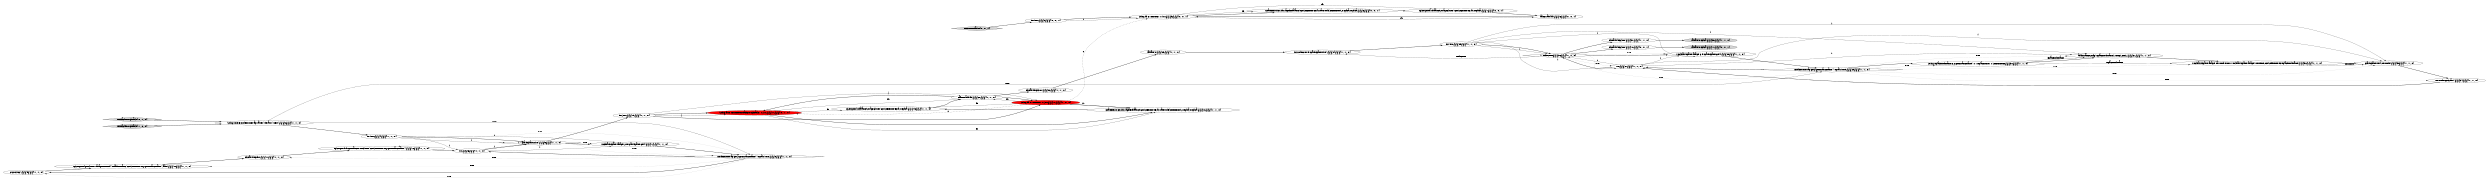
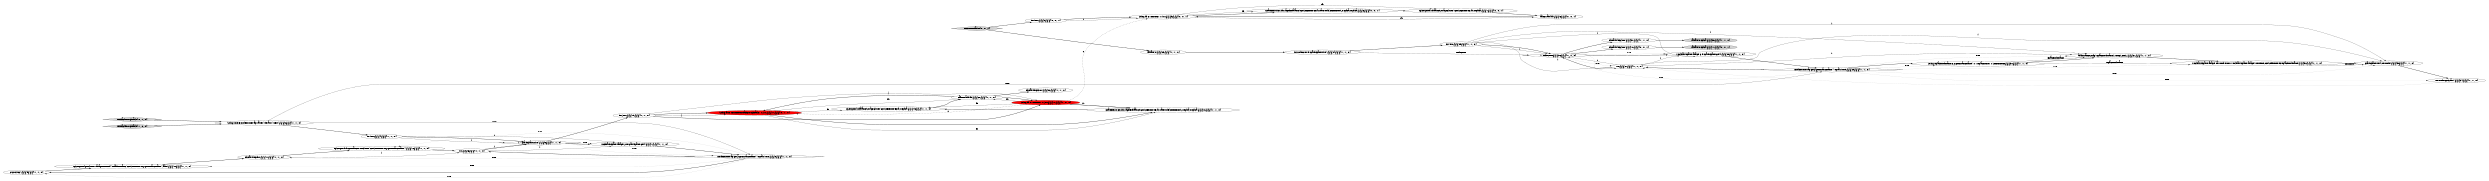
(1443, 58) -> (1443, 54)
(1104, 71) -> (1067, 41)
(2042, 85) -> (2042, 85)
(430, 141) -> (374, 157)
